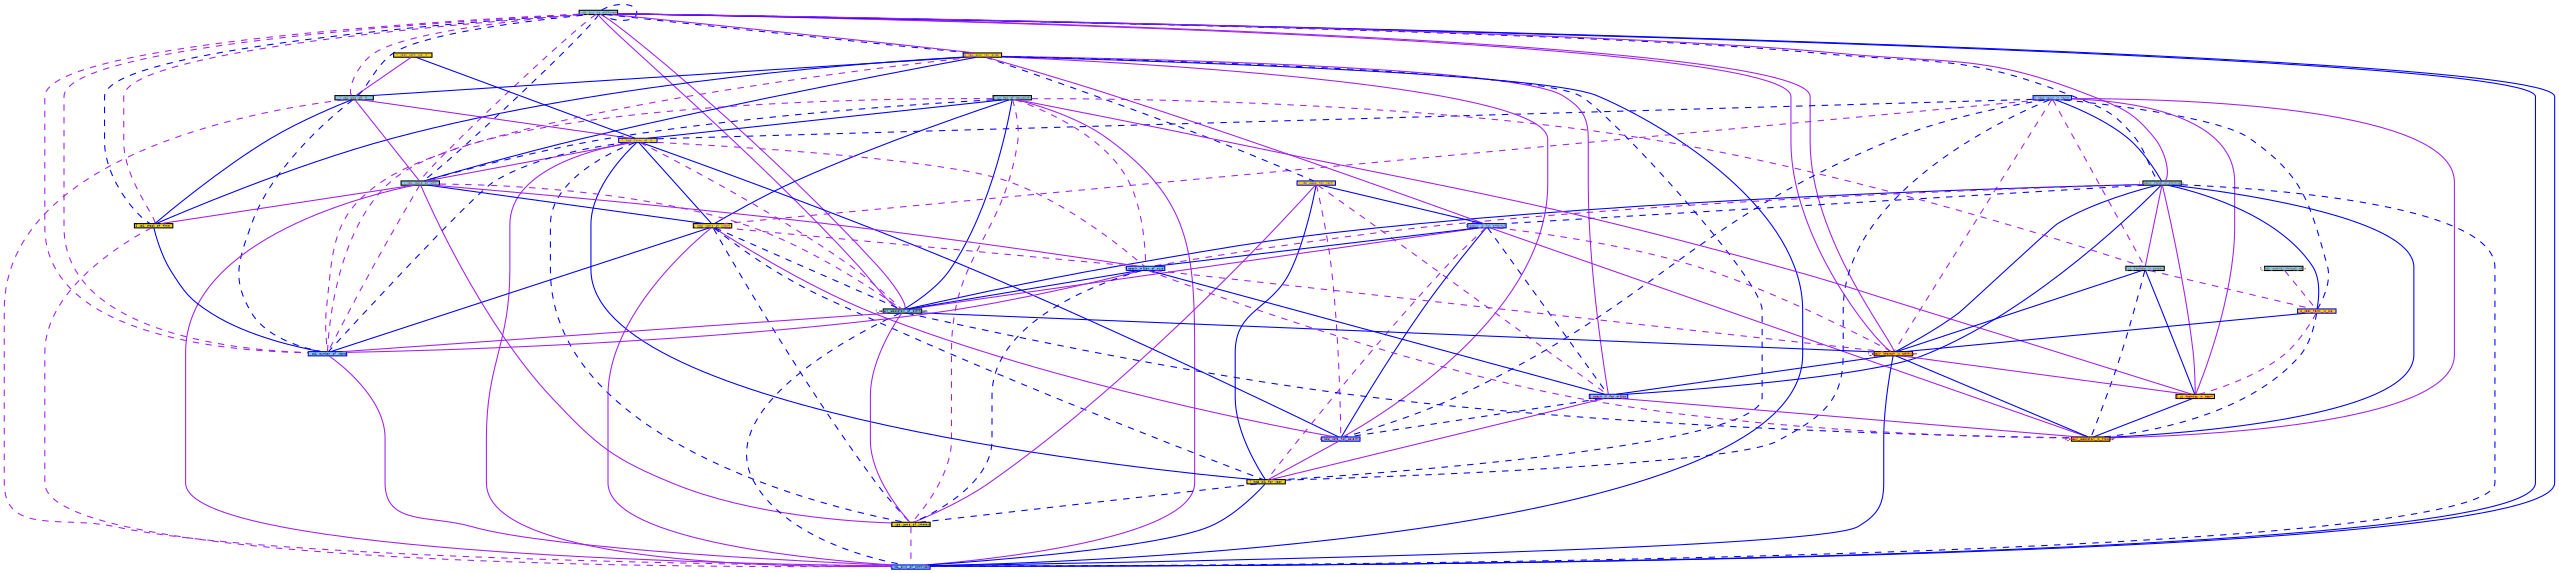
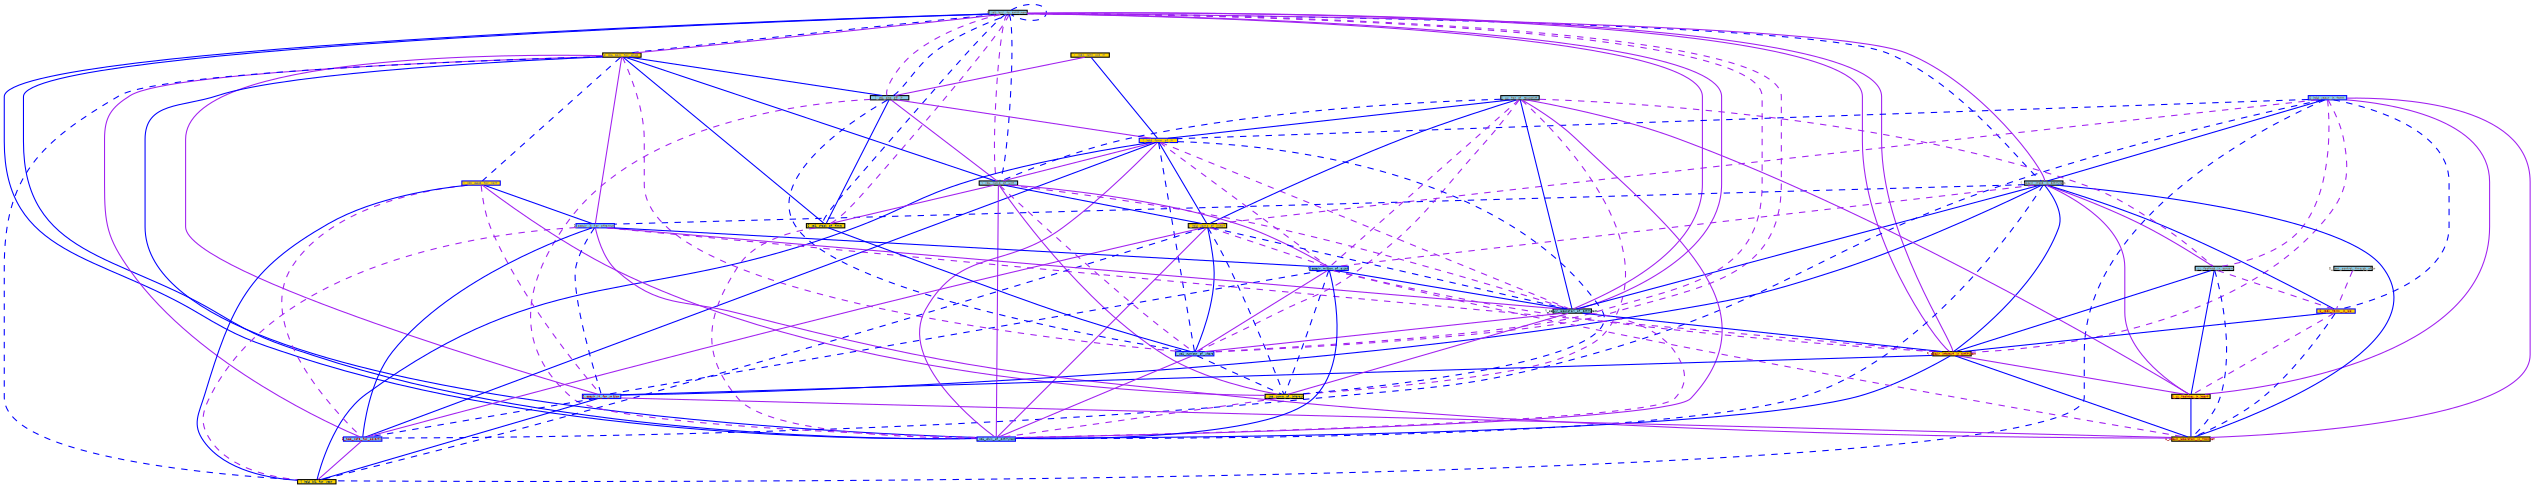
(1343, 323) -> (965, 332)
(1893, 354) -> (1952, 354)
(1486, 409) -> none
(1437, 439) -> (494, 429)
(748, 449) -> (1419, 424)
(1088, 503) -> (1256, 383)
(1105, 548) -> (1245, 424)
